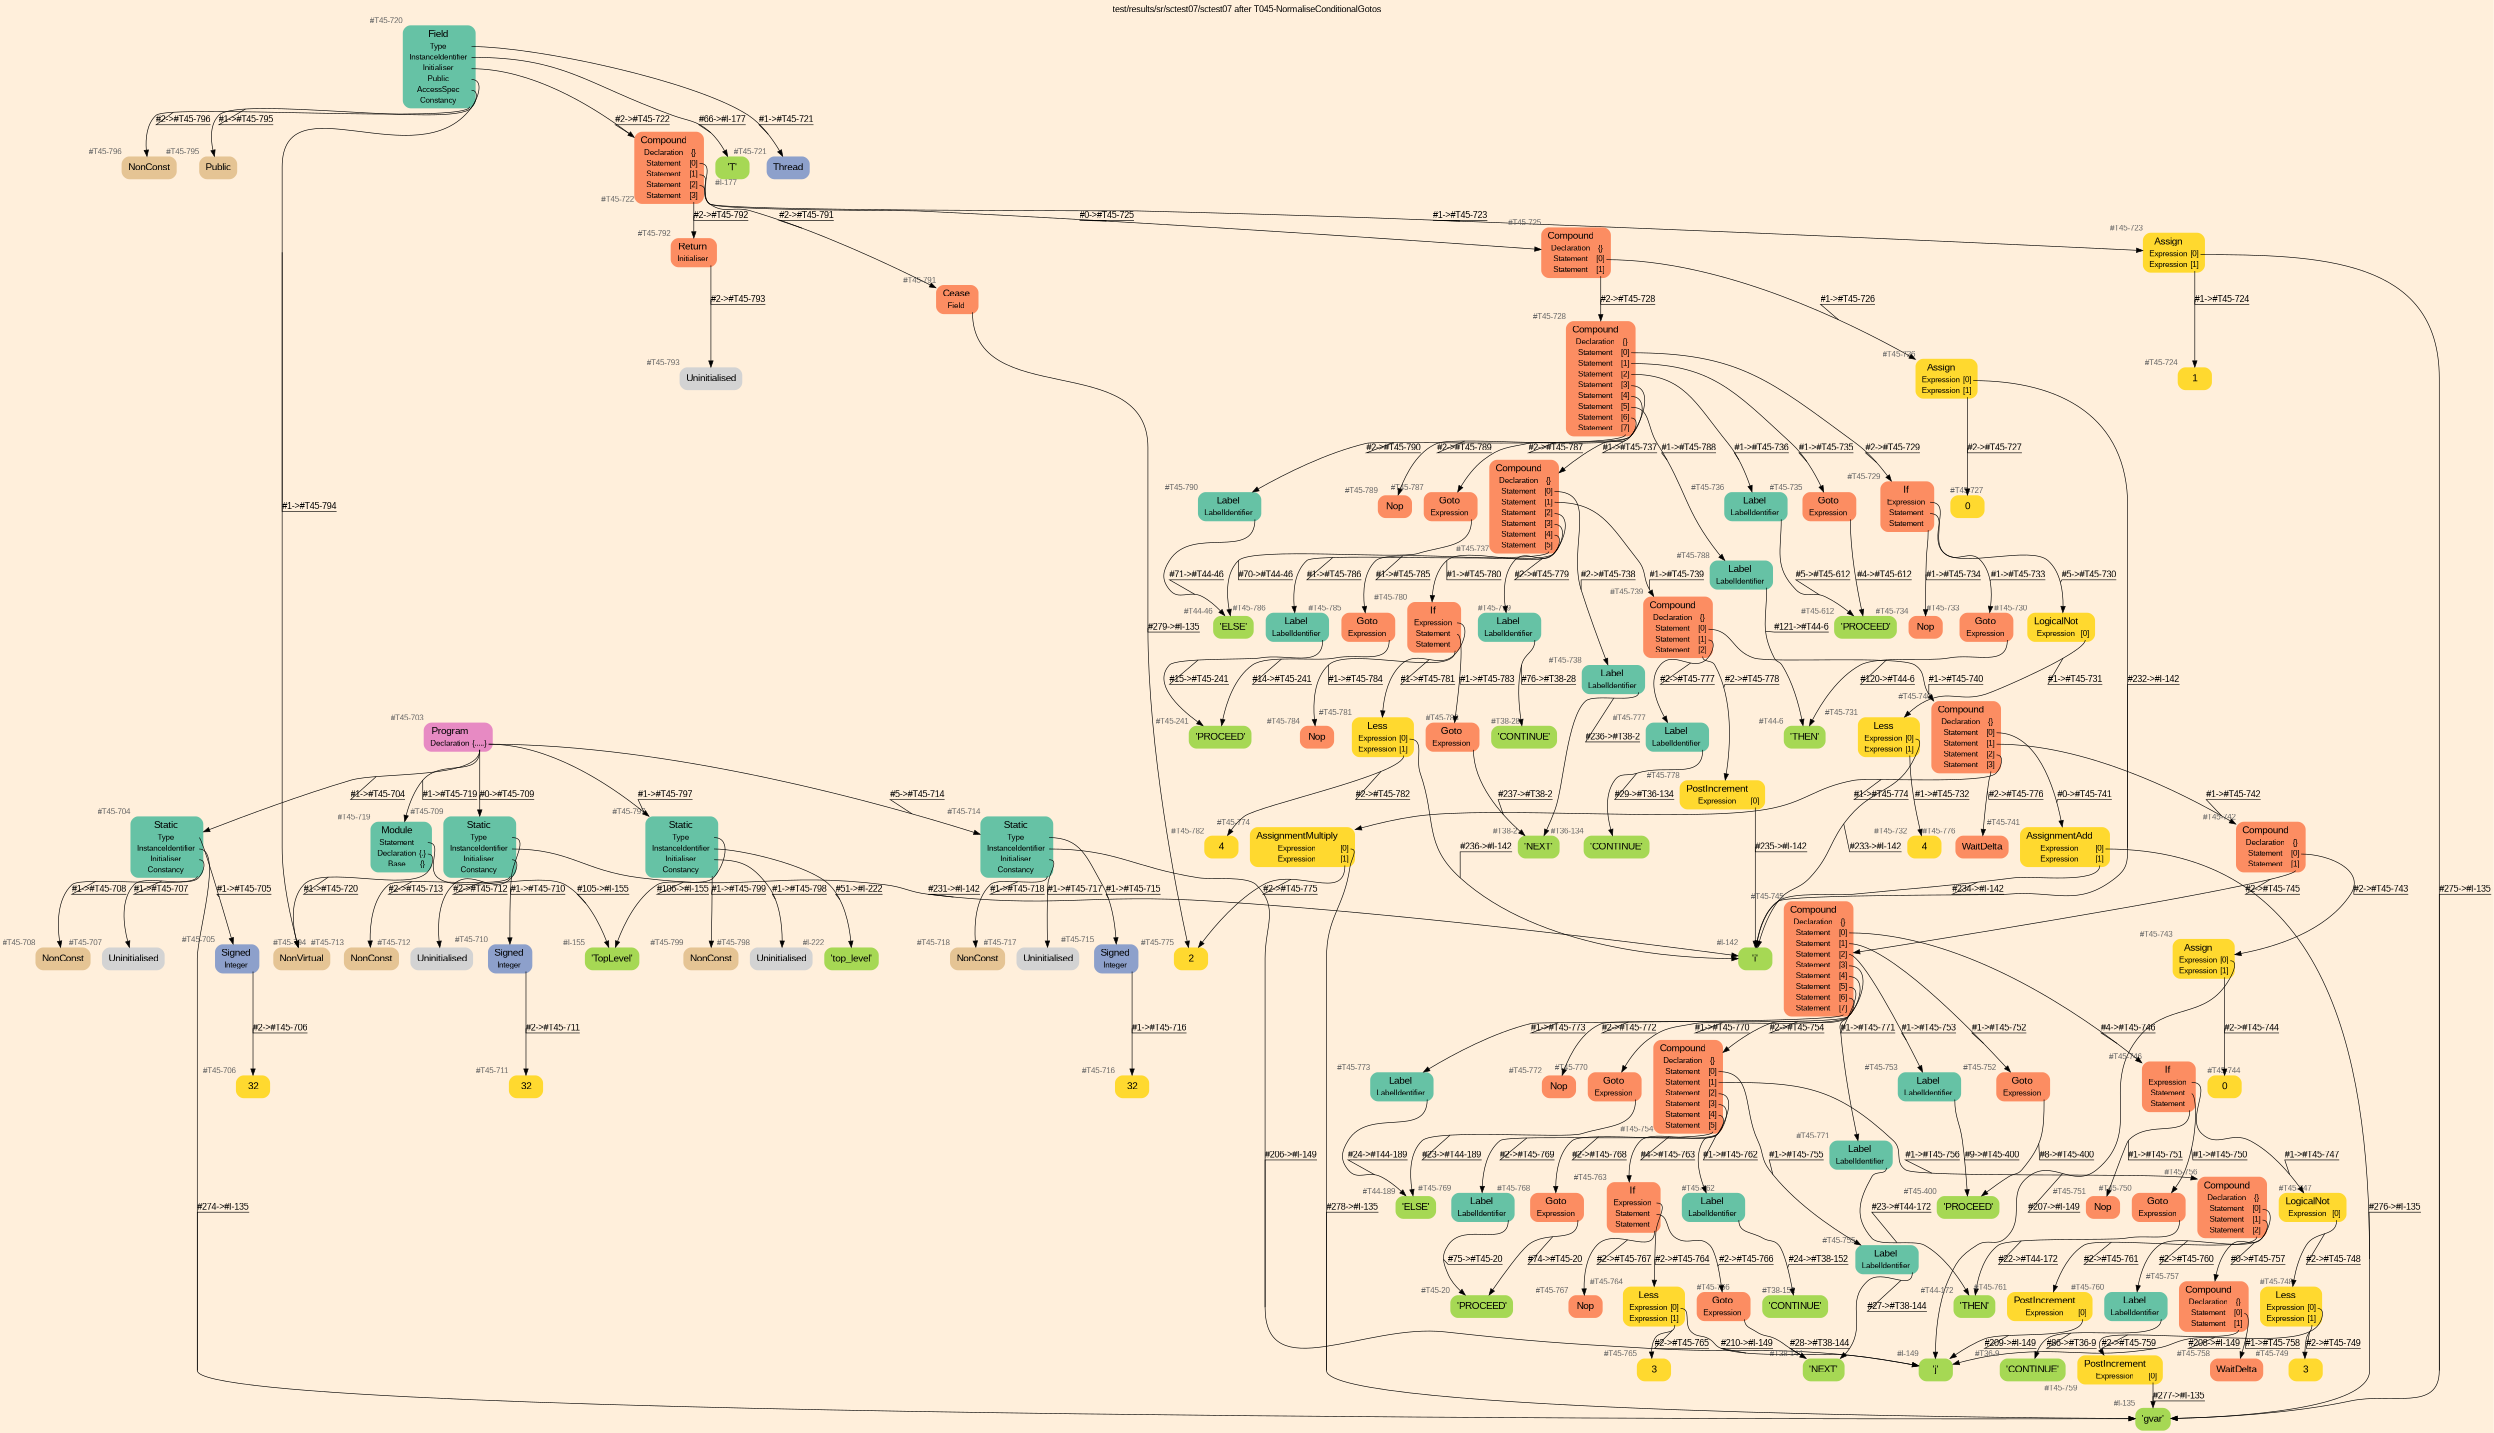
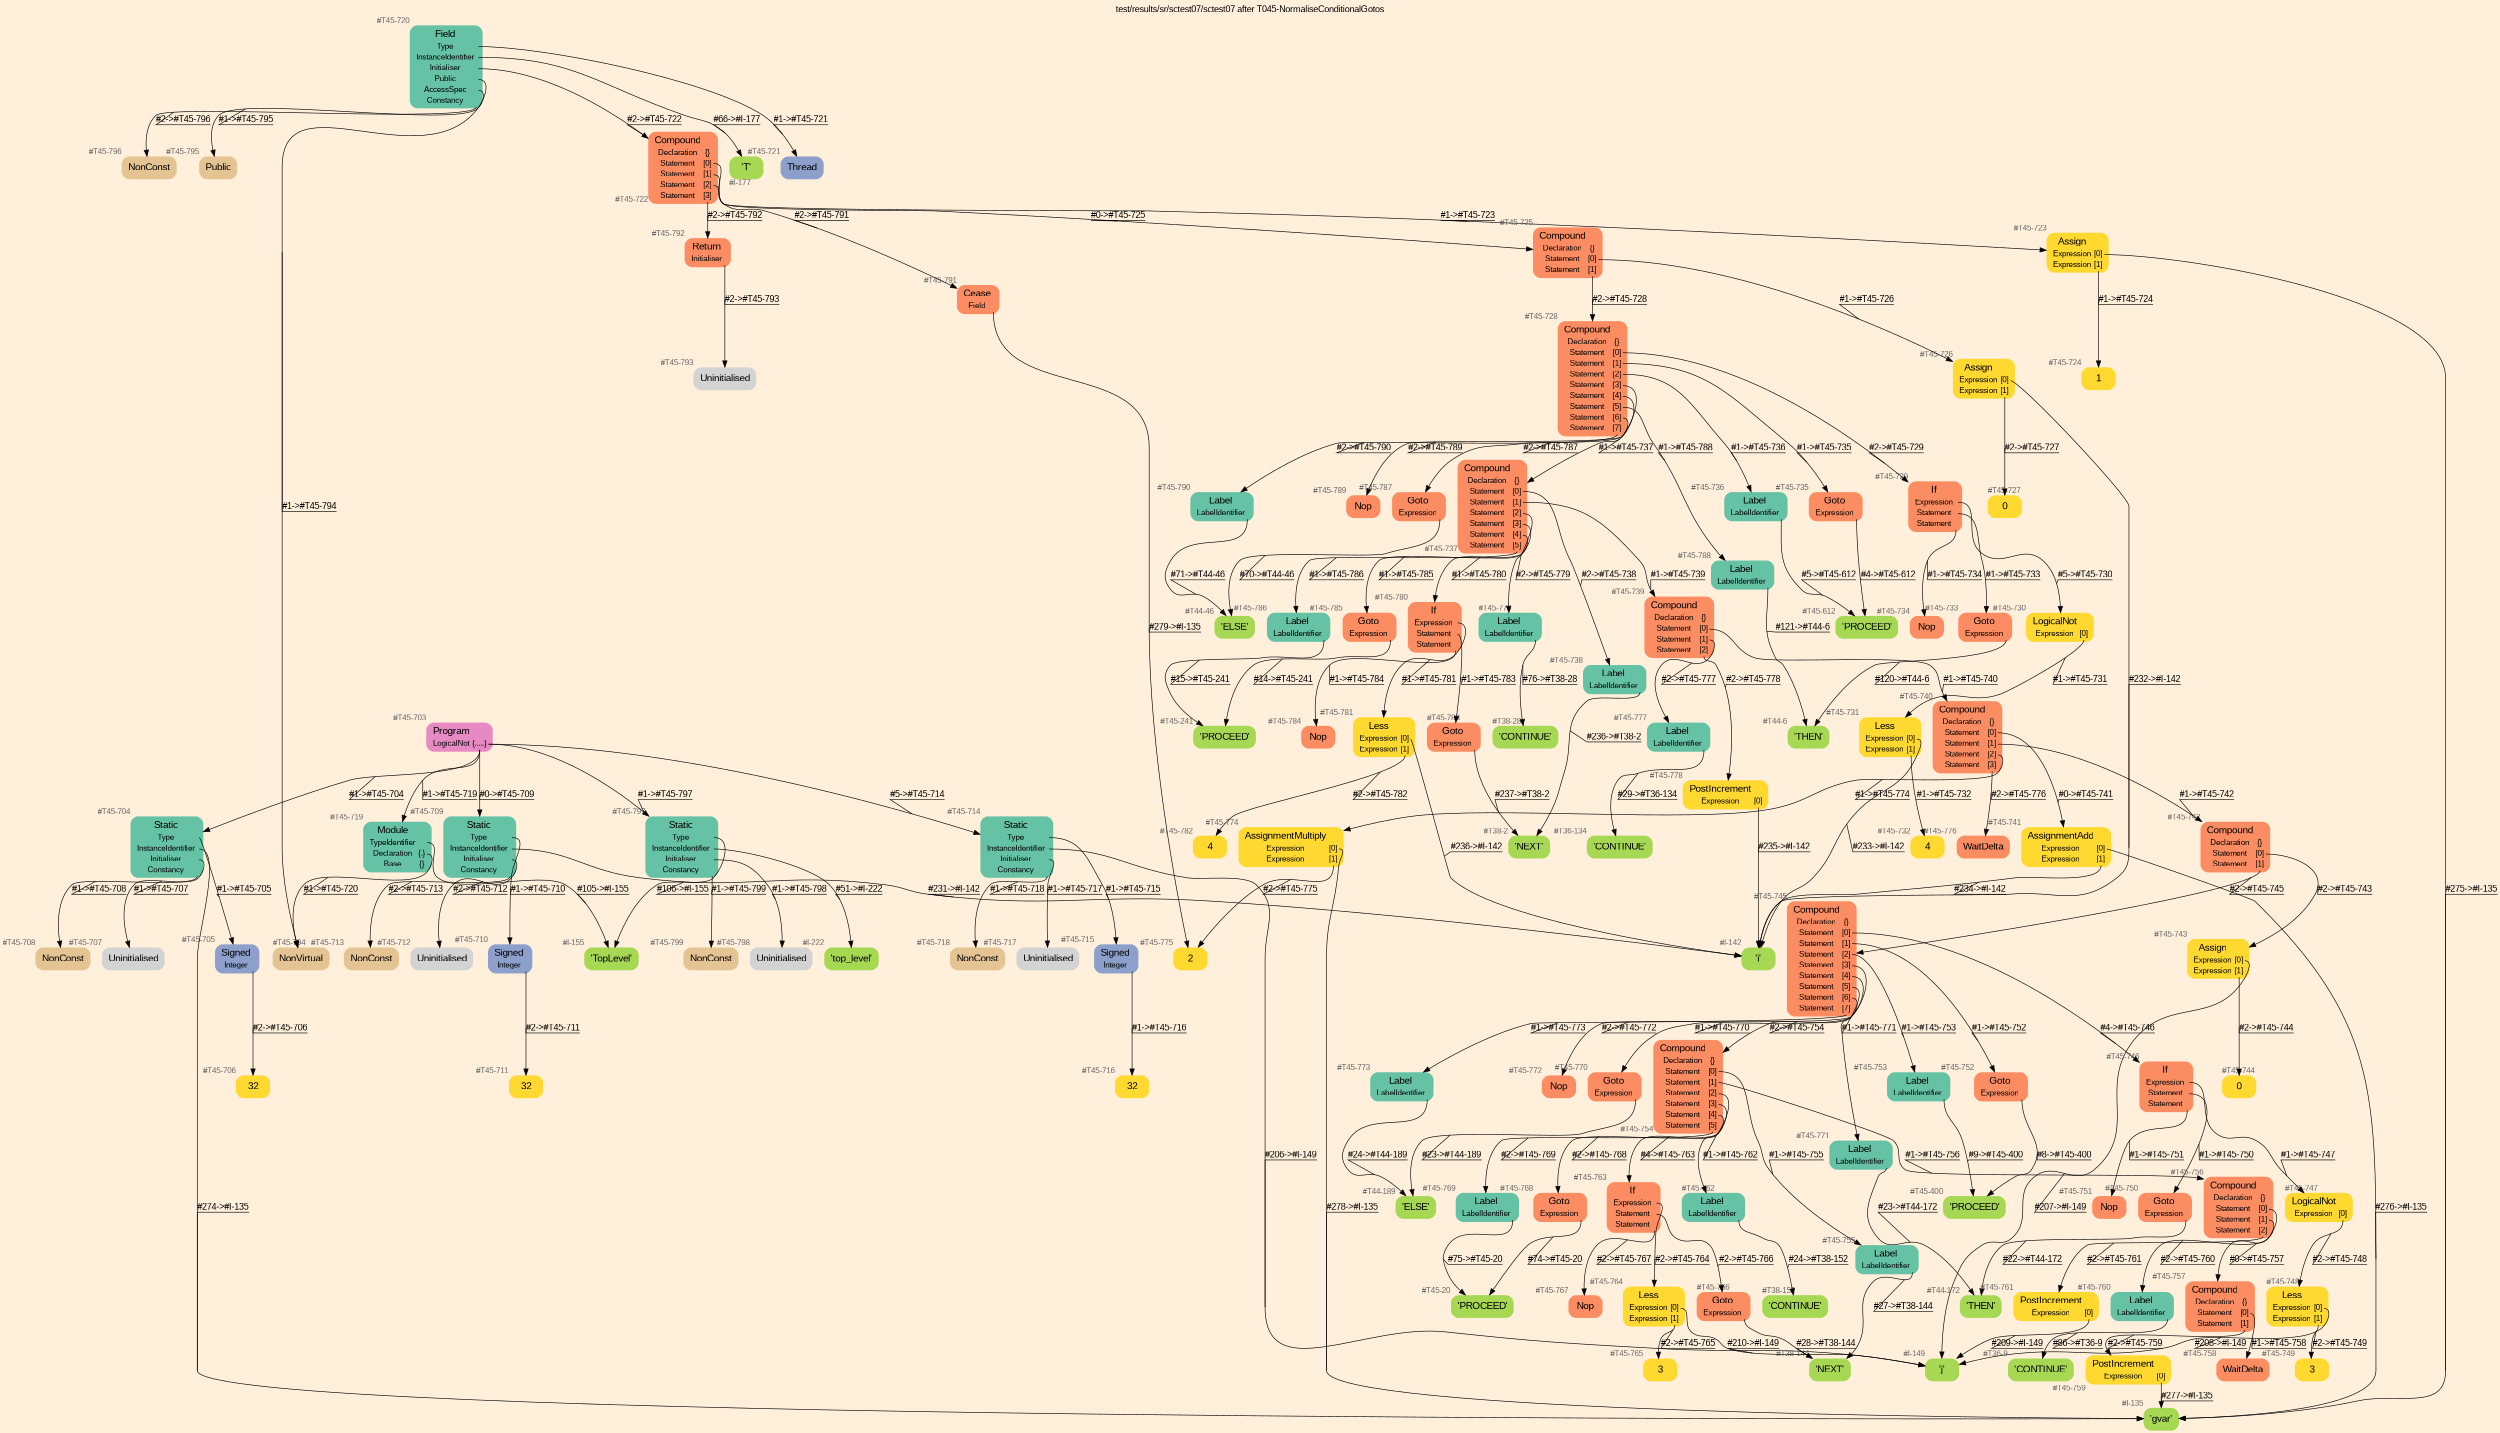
(450, 744) -> (451, 744)
(397, 843) -> (393, 843)
